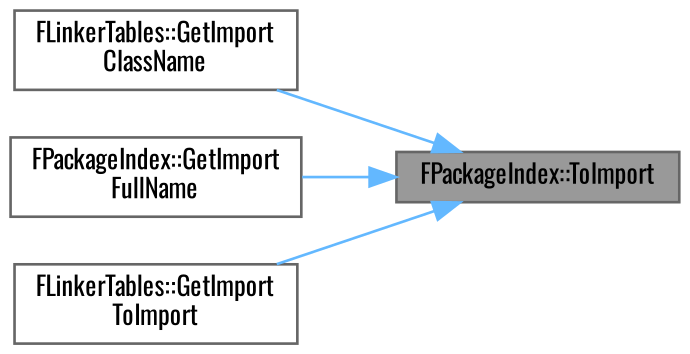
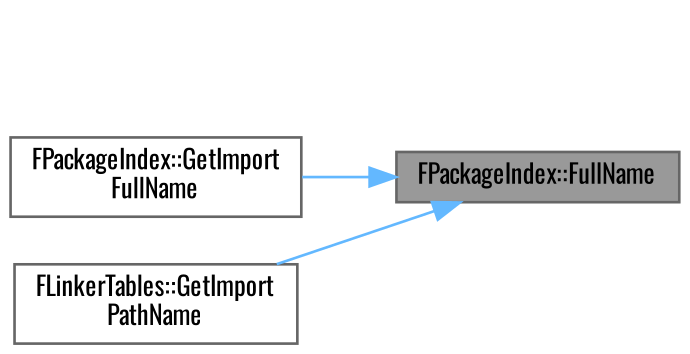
(156, 50) -> none
(538, 177) -> (538, 177)
(156, 304) -> (156, 304)
